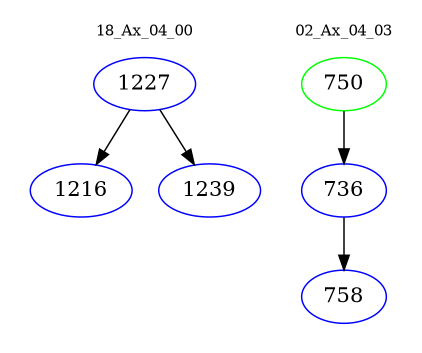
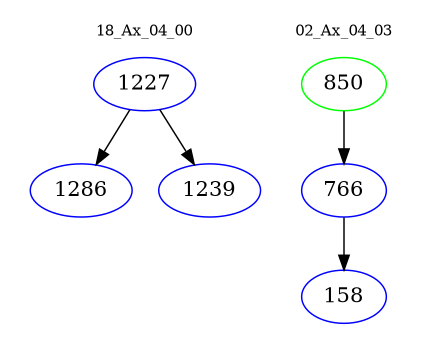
(344, 84) -> (344, 84)
(81, 190) -> (81, 190)
(344, 190) -> (344, 190)
(344, 297) -> (344, 297)
